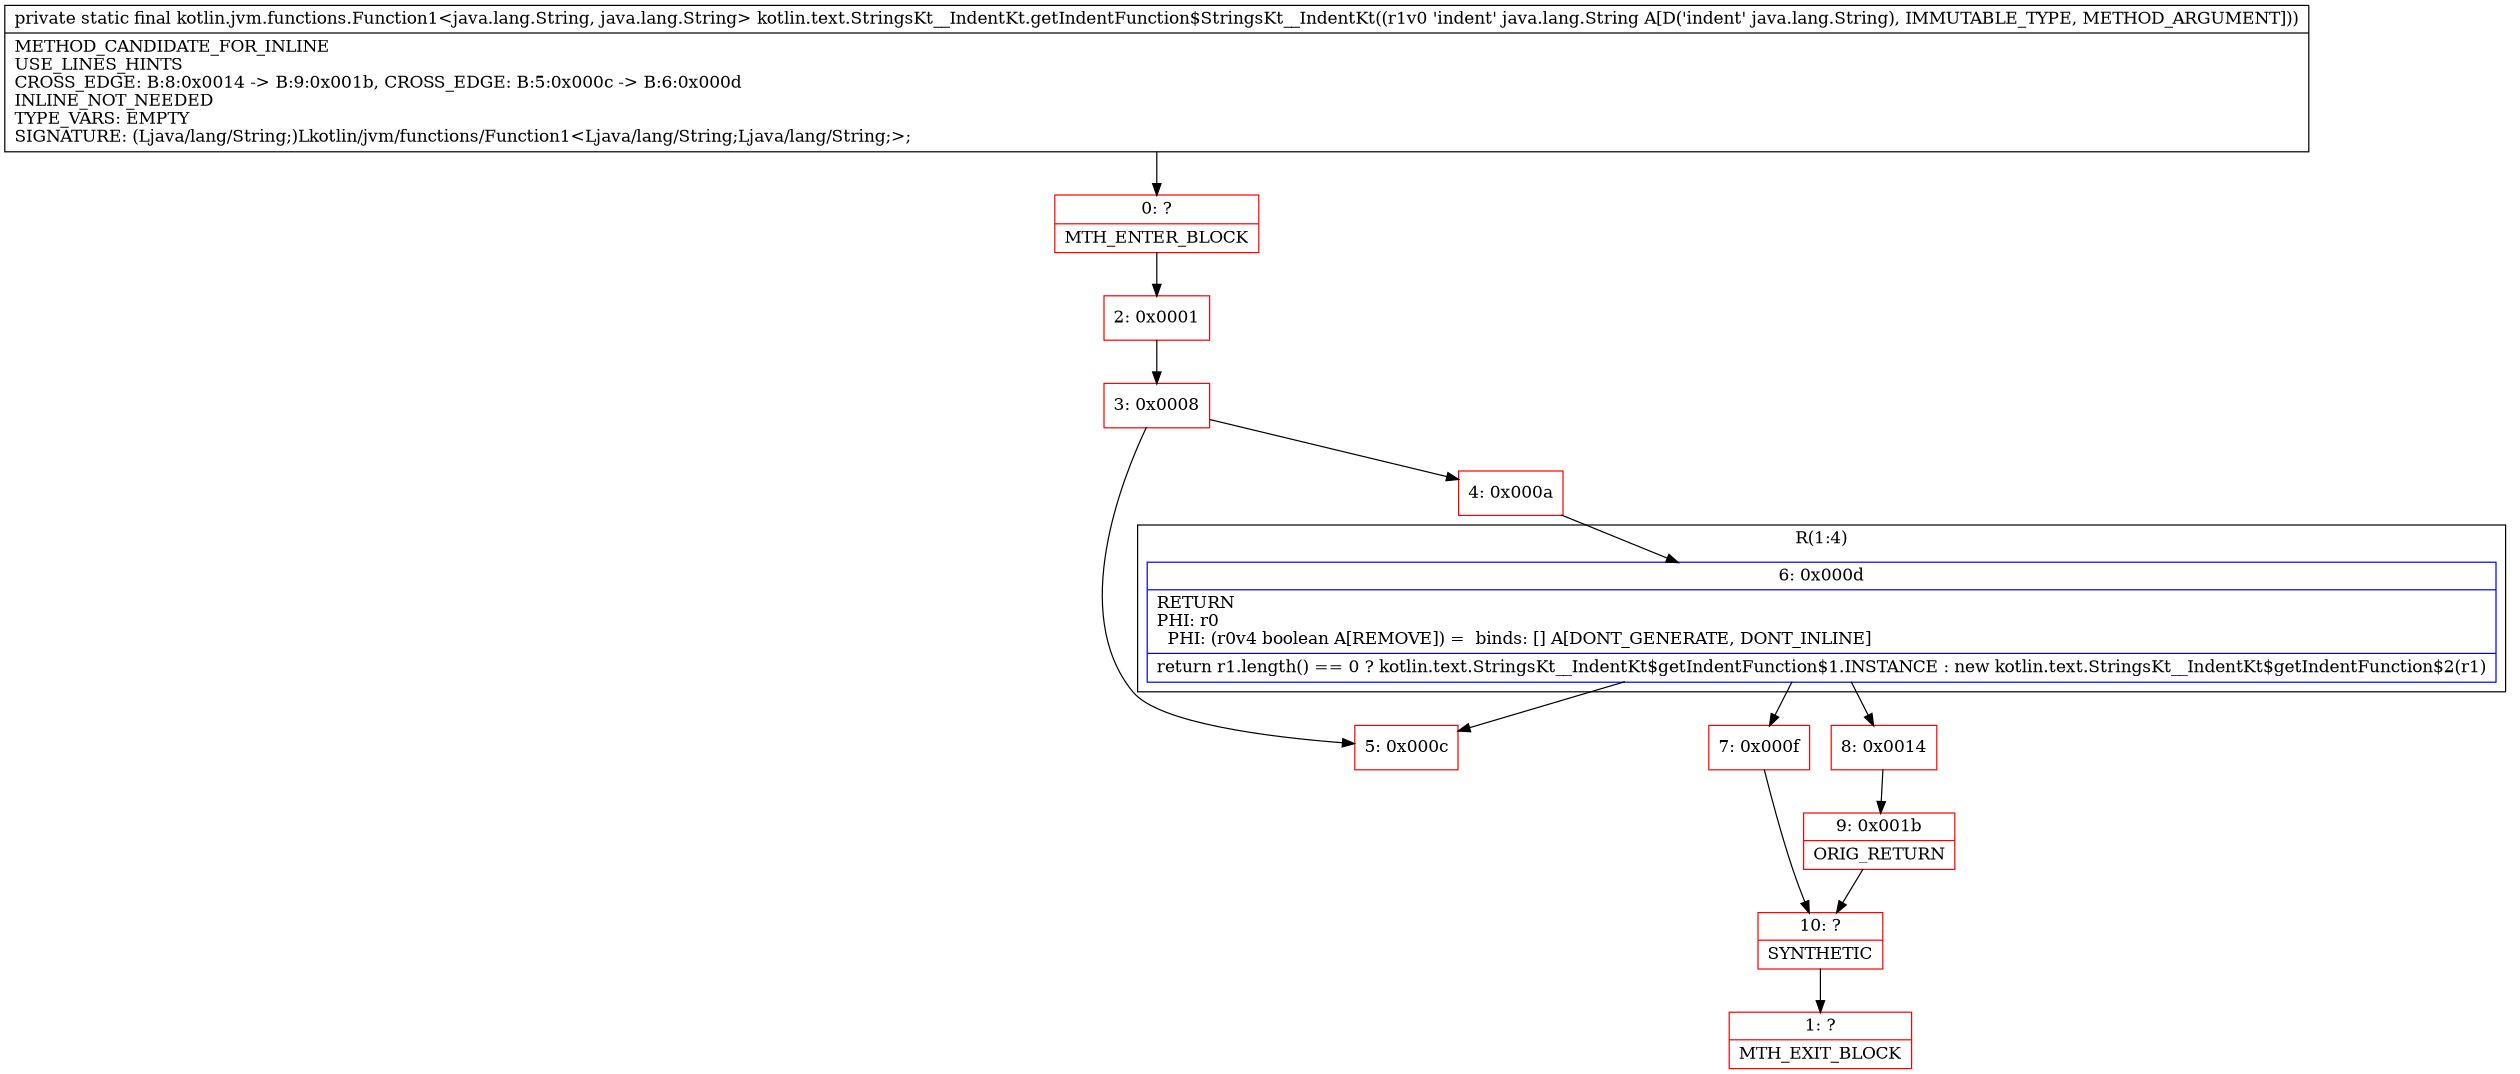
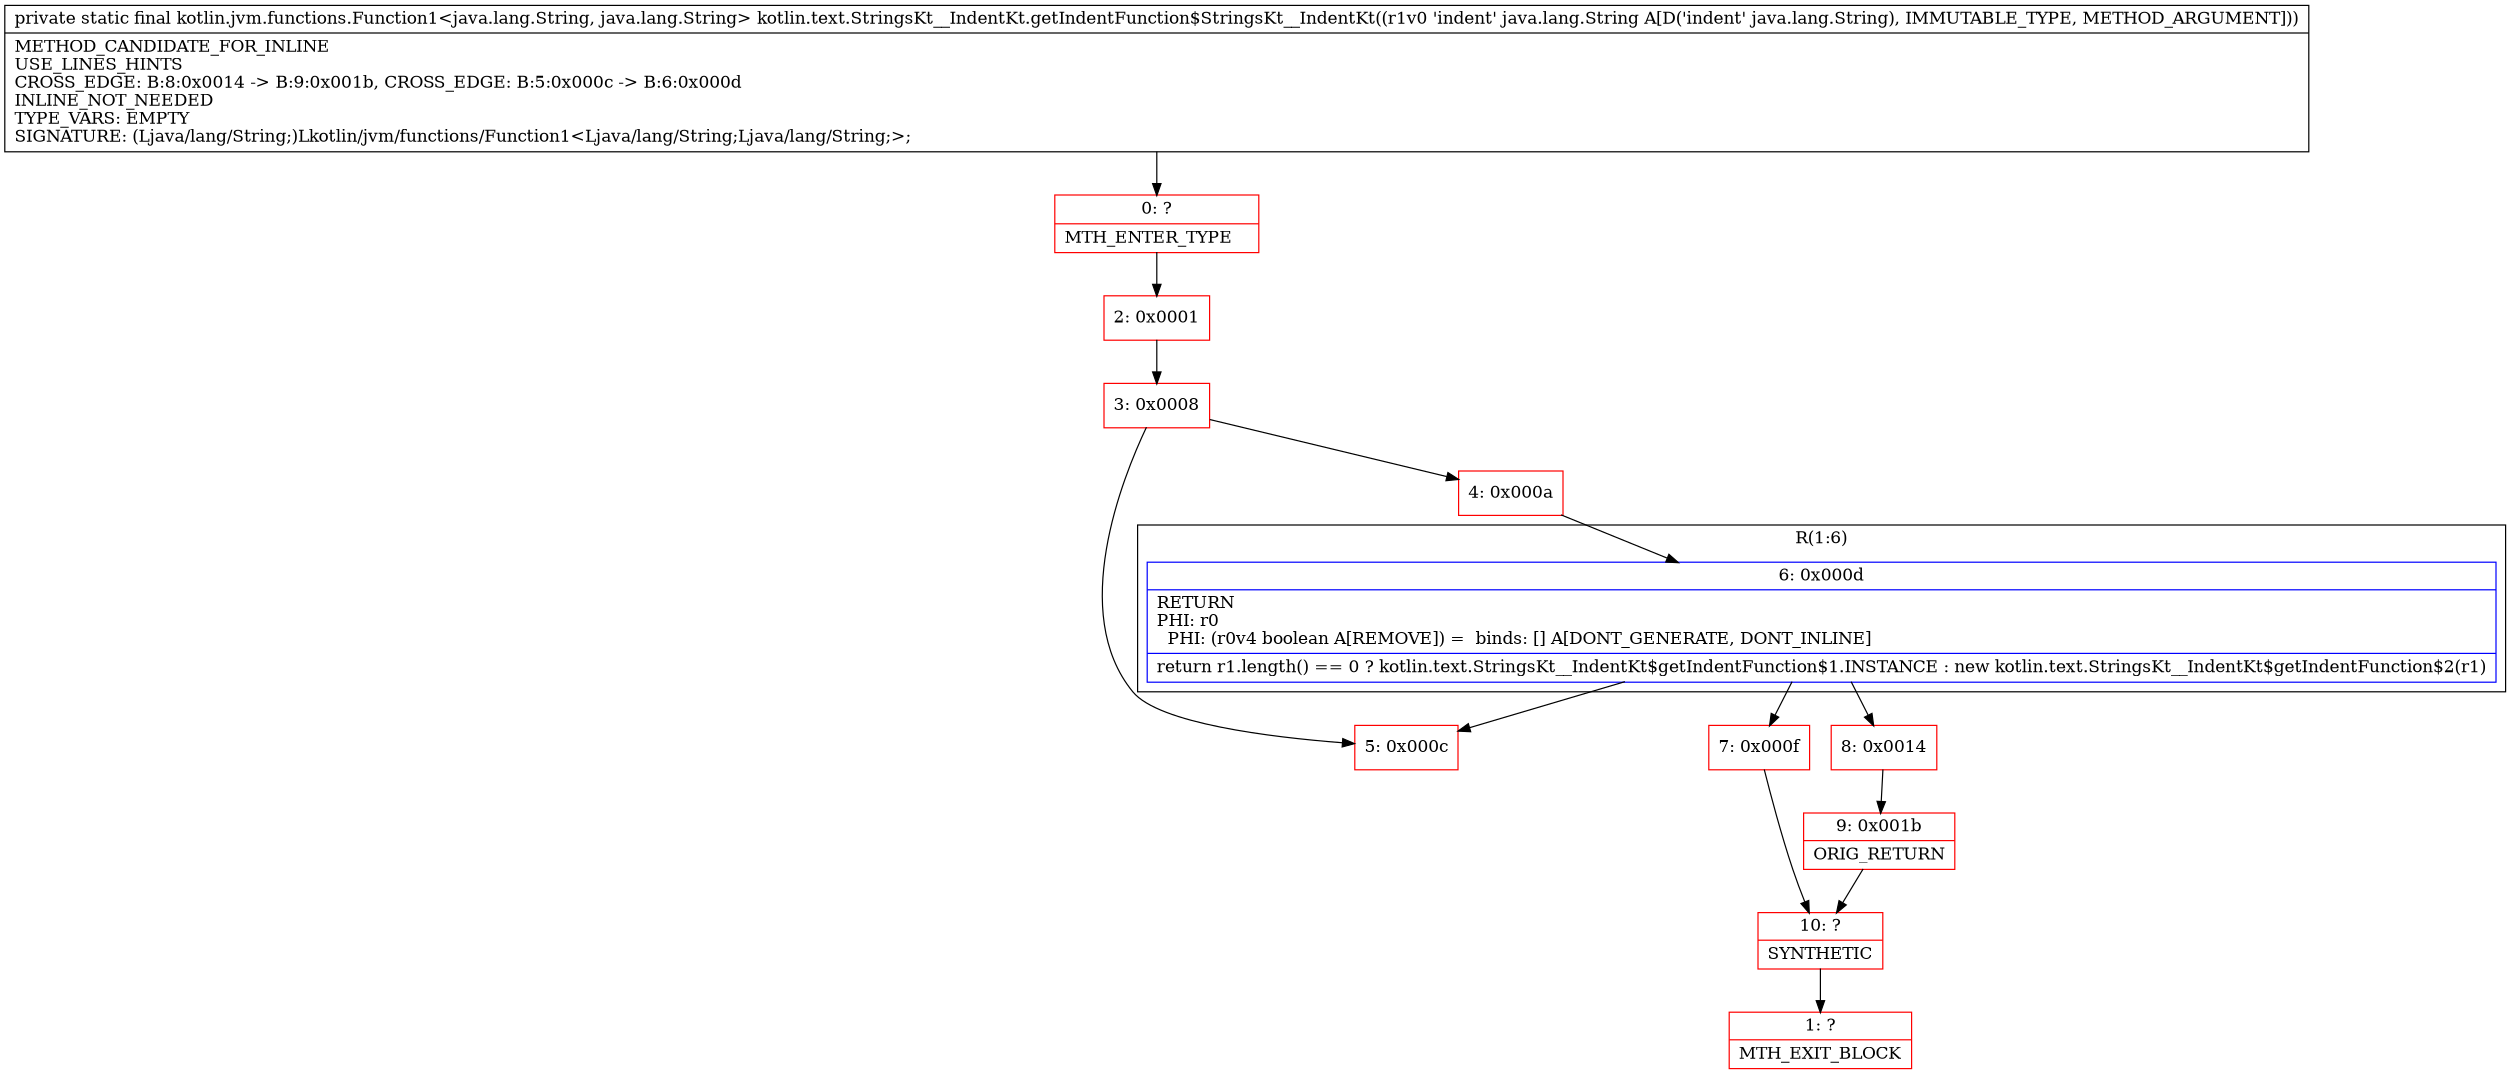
(1157, 238) -> (1148, 238)
(1822, 539) -> (1822, 539)
